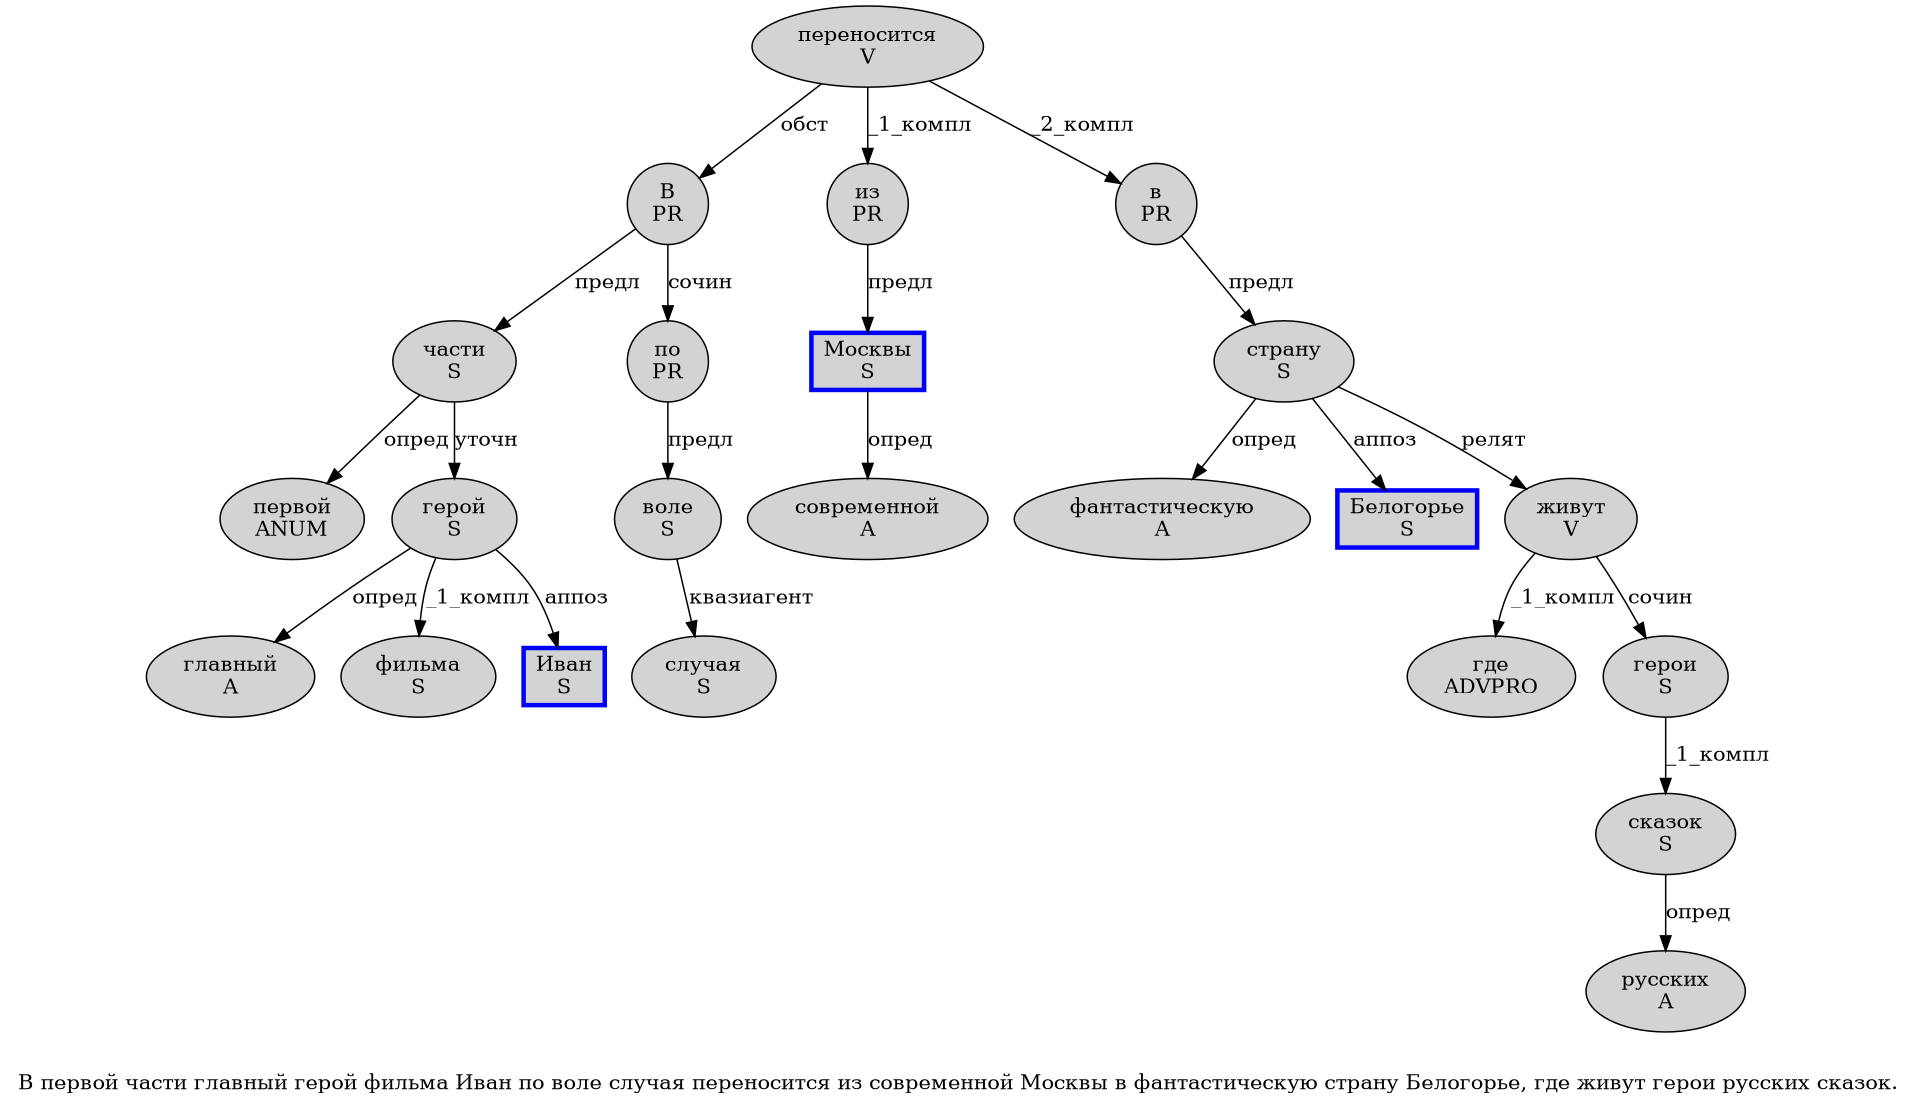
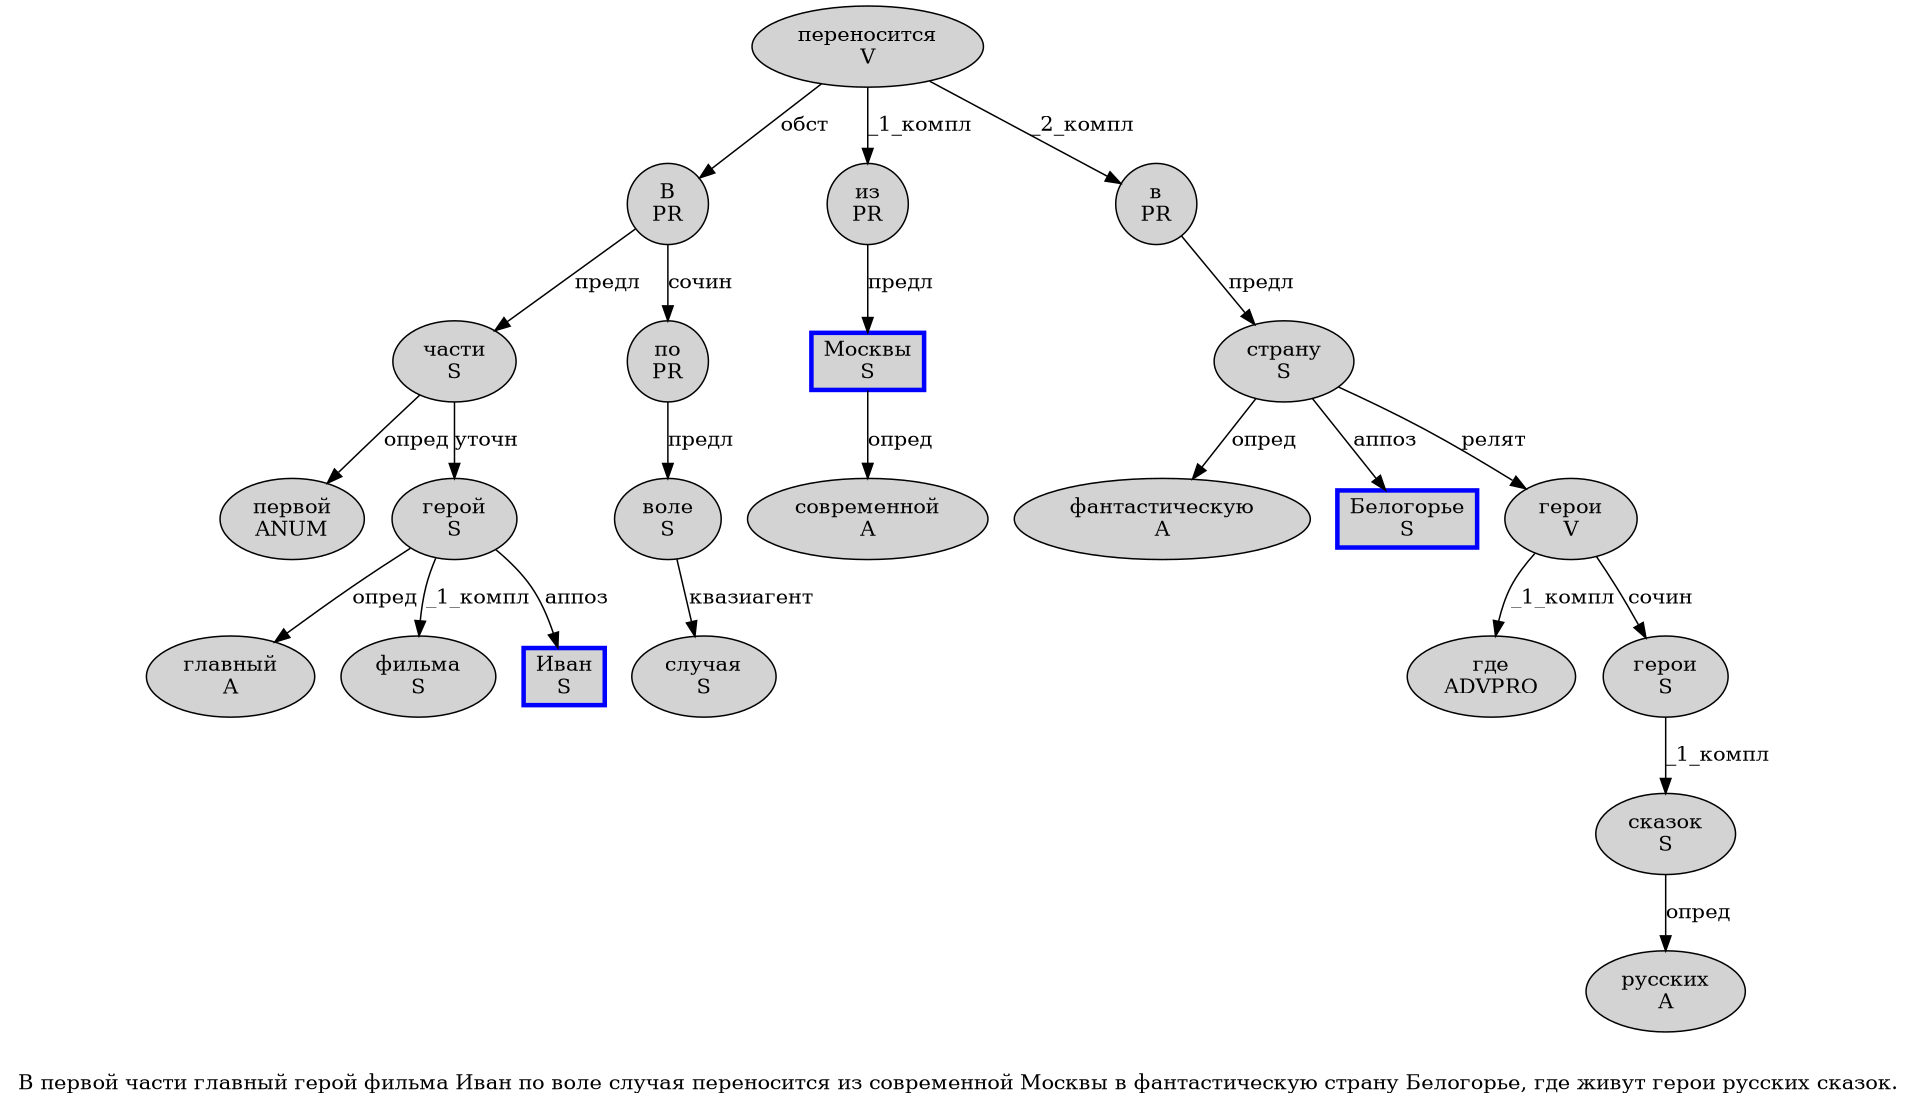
(1571, 519) -> (1571, 519)
